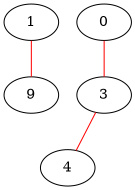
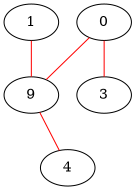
none -> (68, 59)
(86, 131) -> (50, 131)
